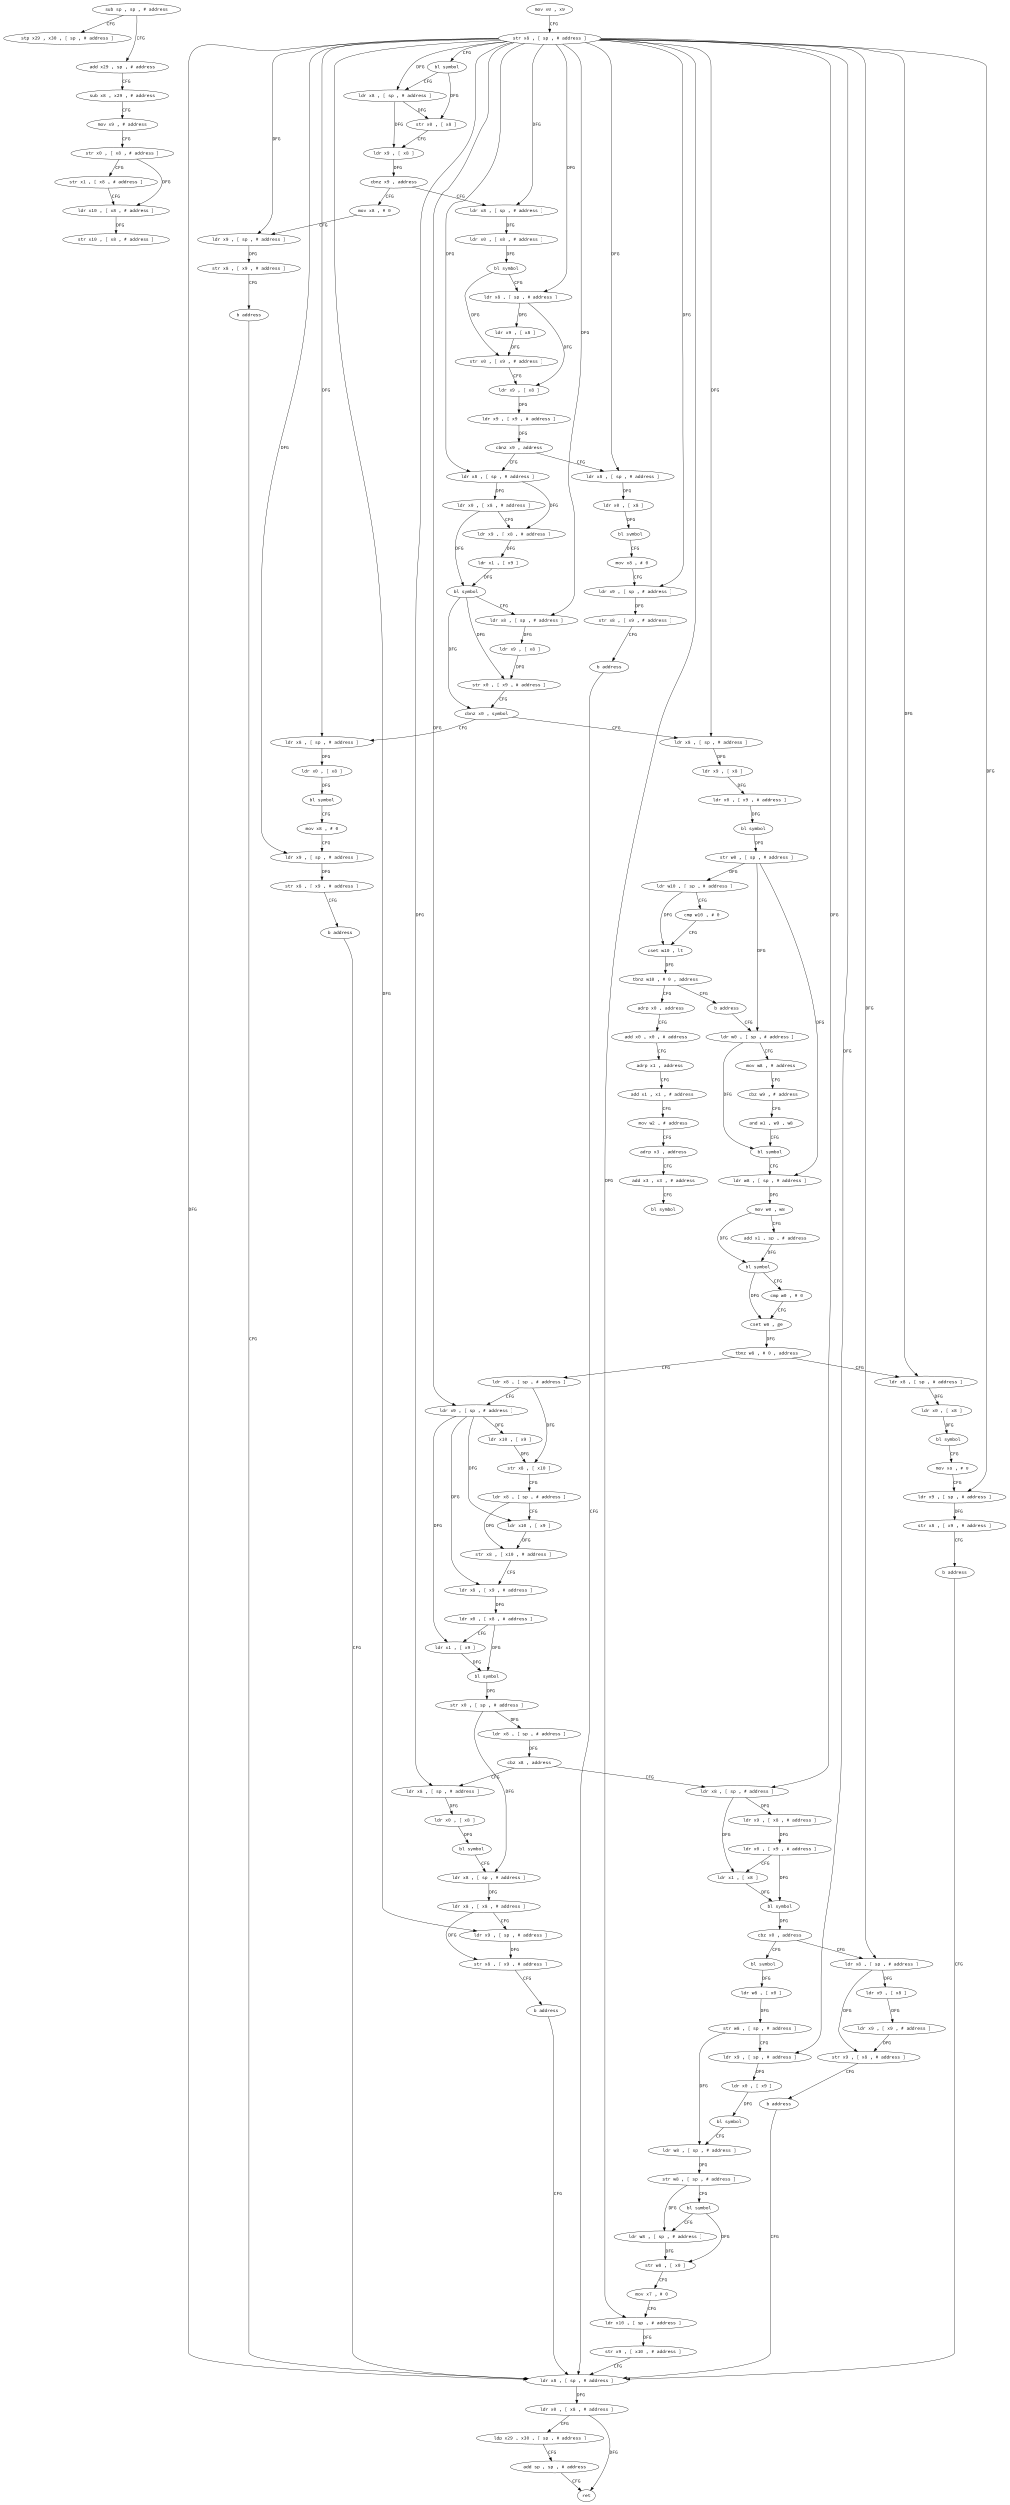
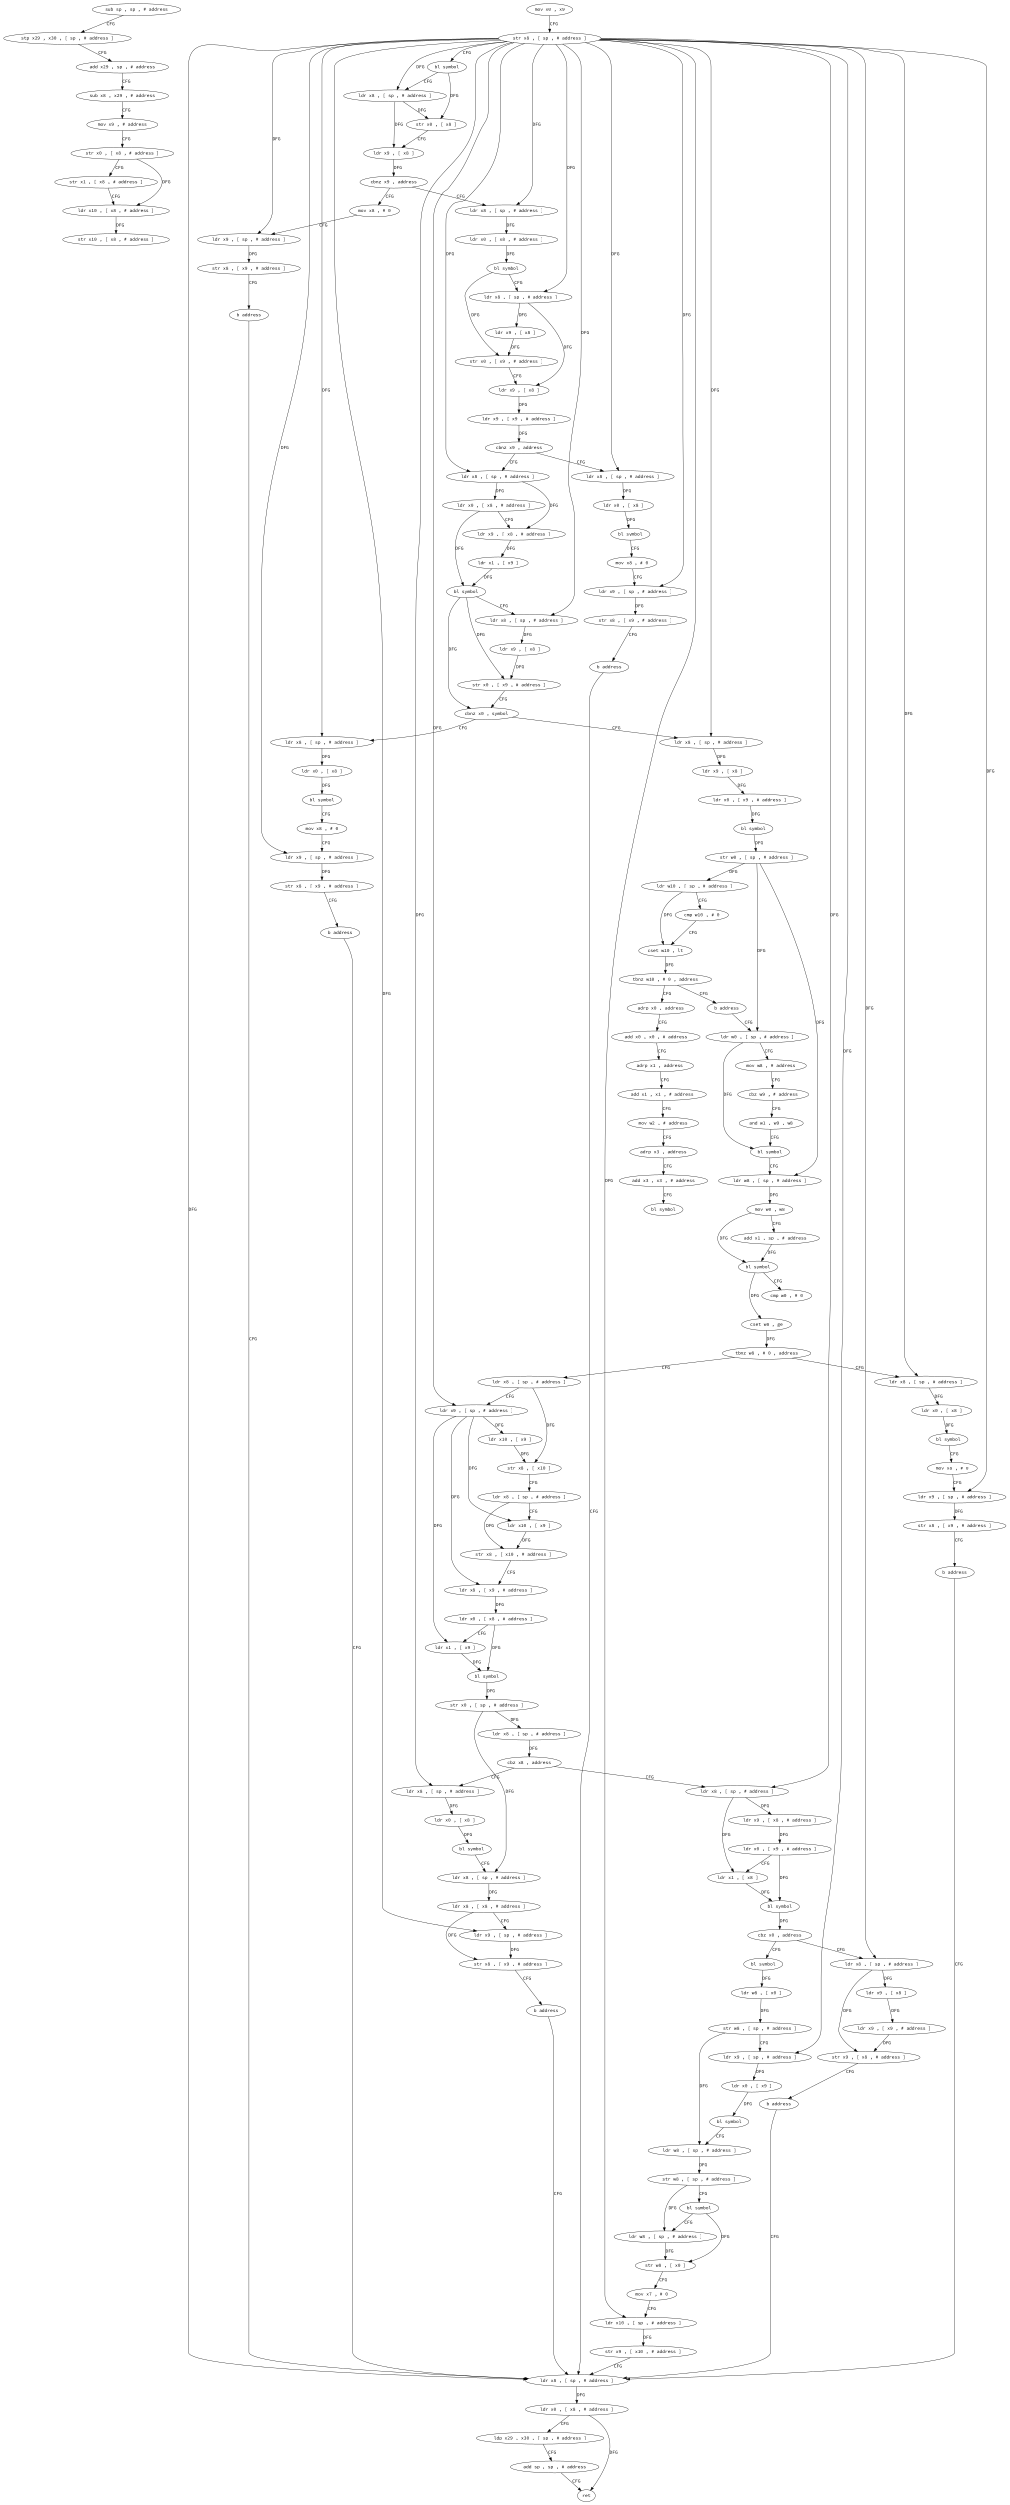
(136, 38) -> (93, 52)
(778, 1309) -> none
